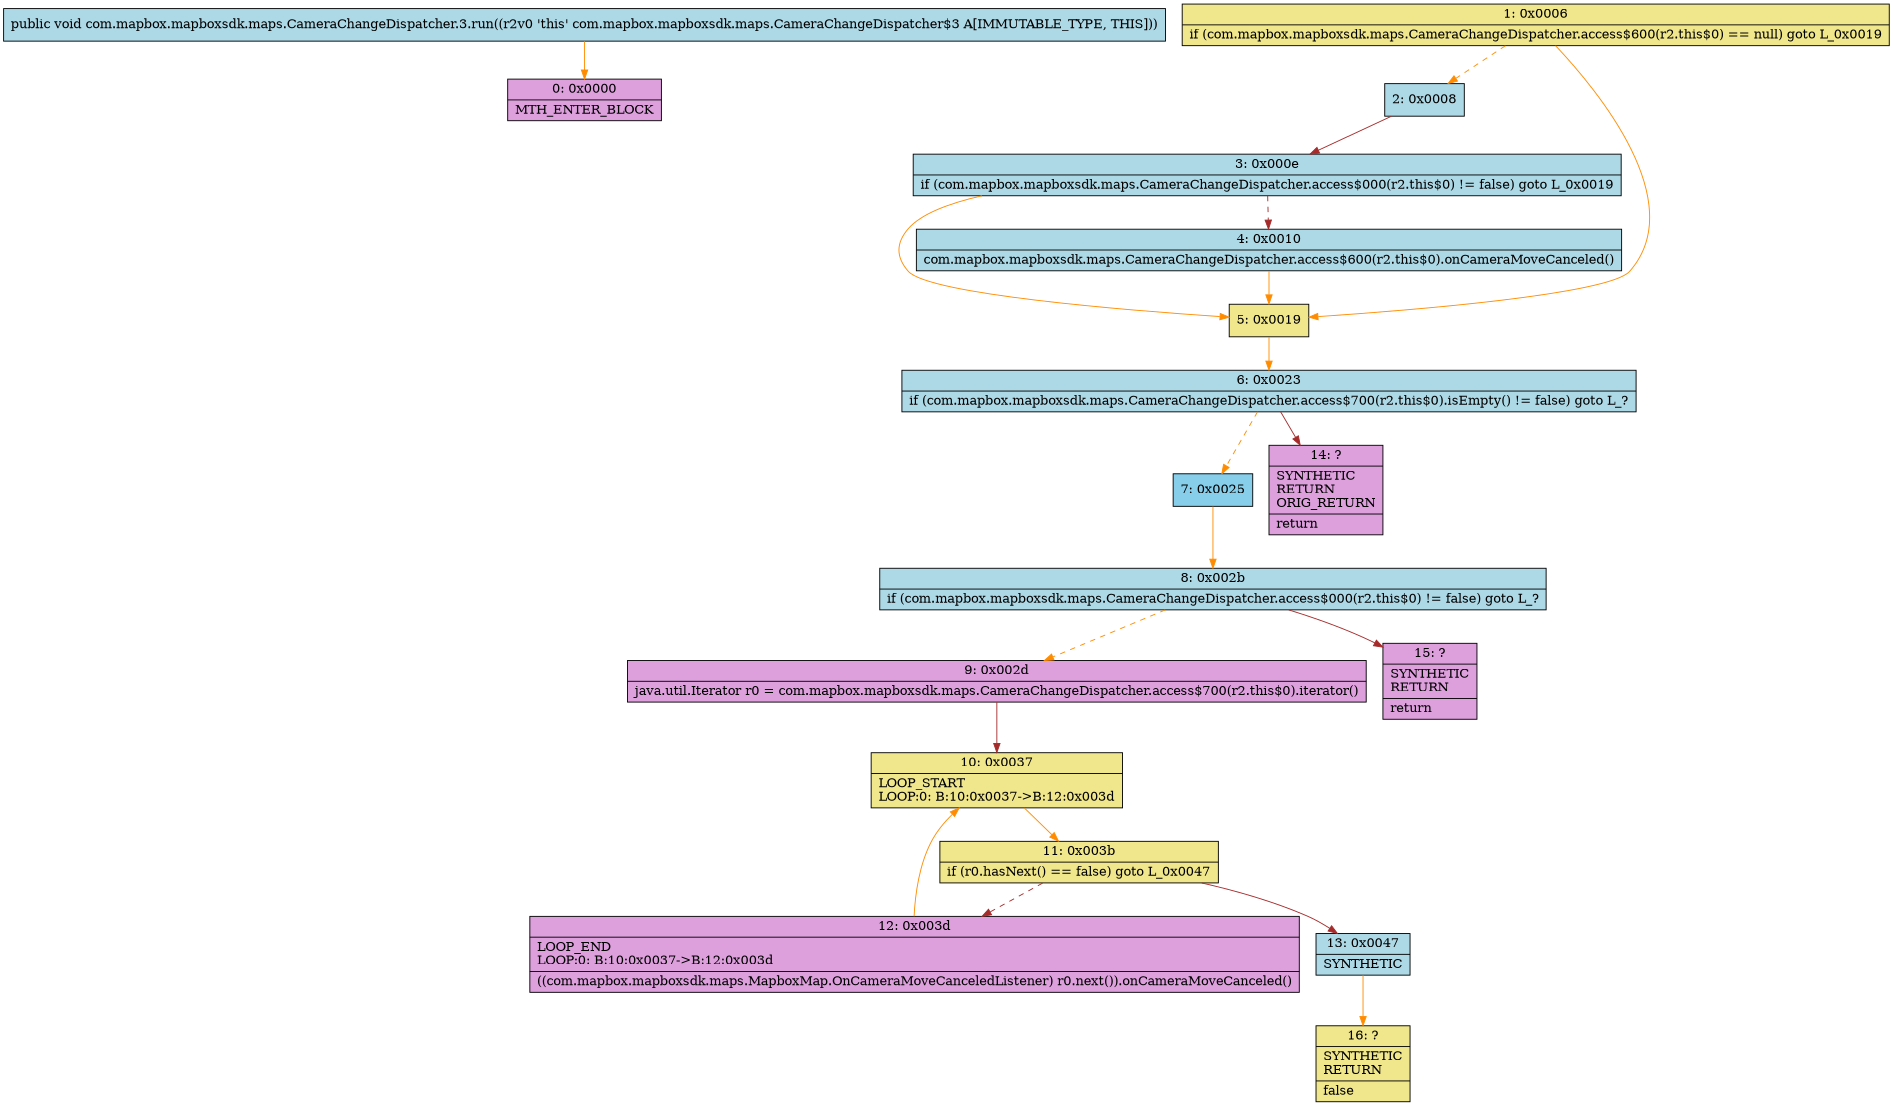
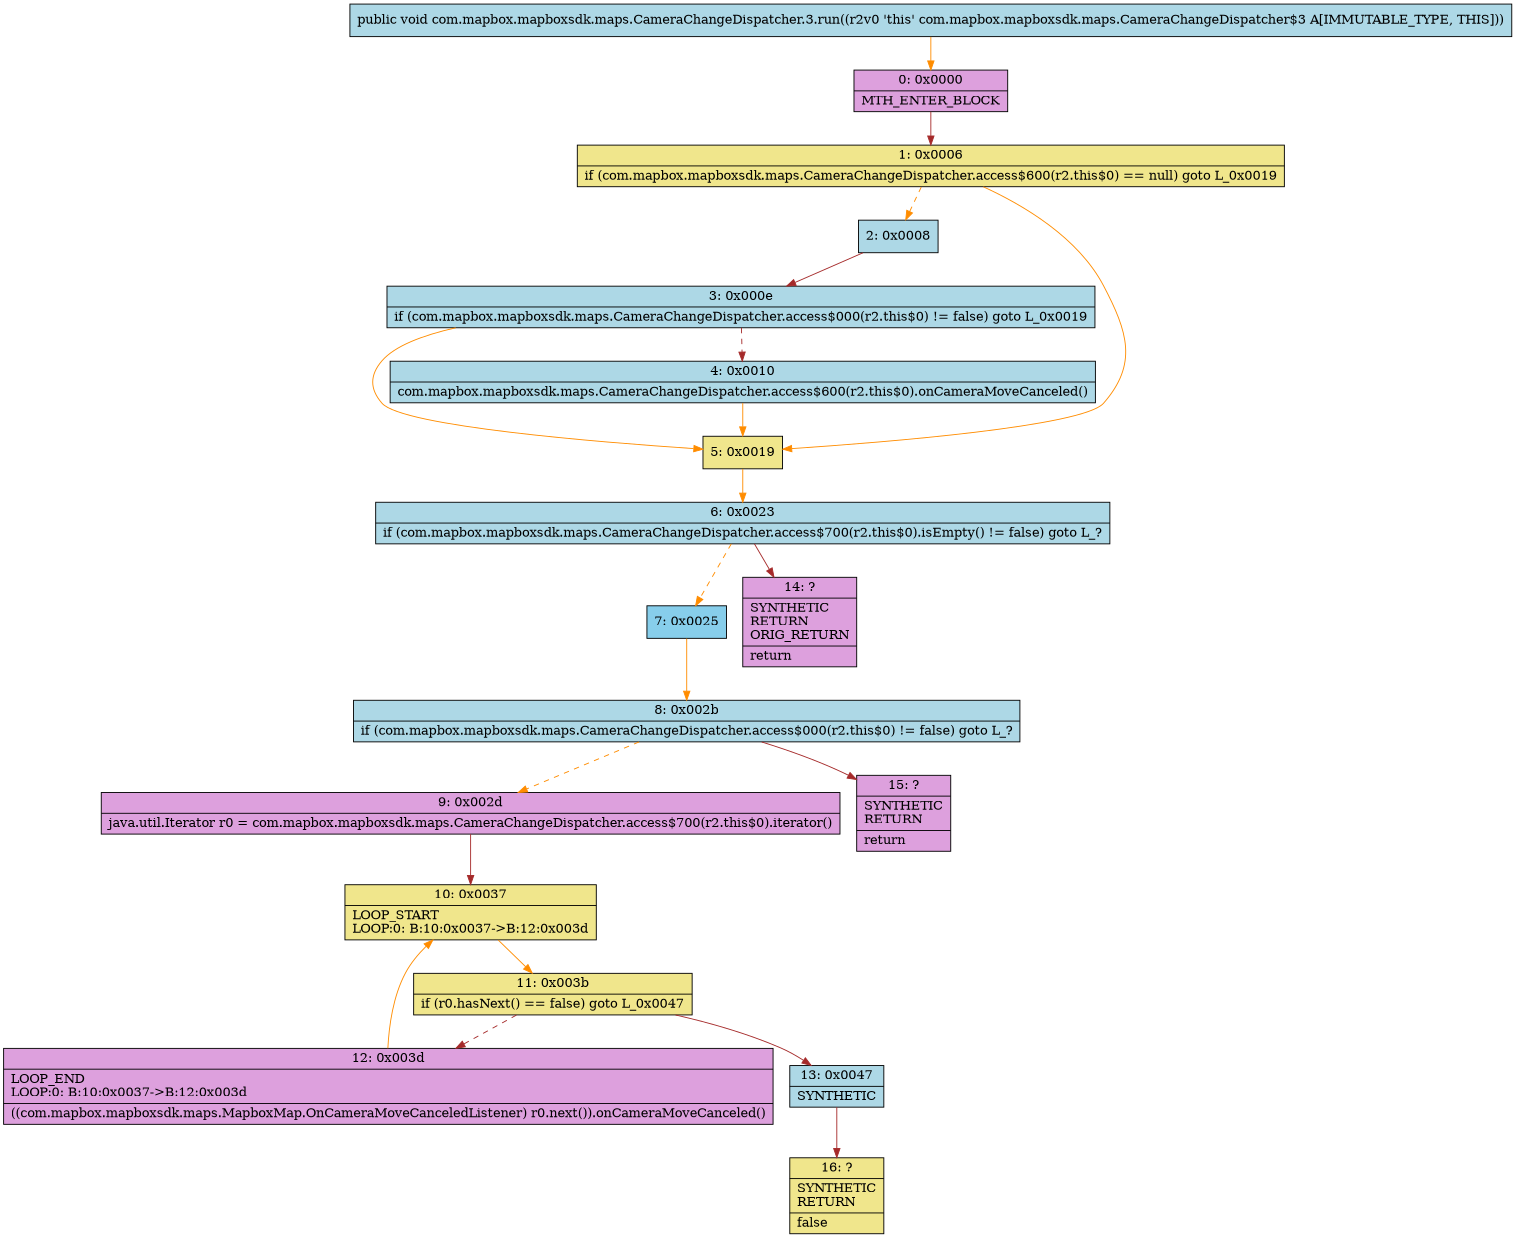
none -> (931, 124)
(1363, 996) -> (837, 1128)
